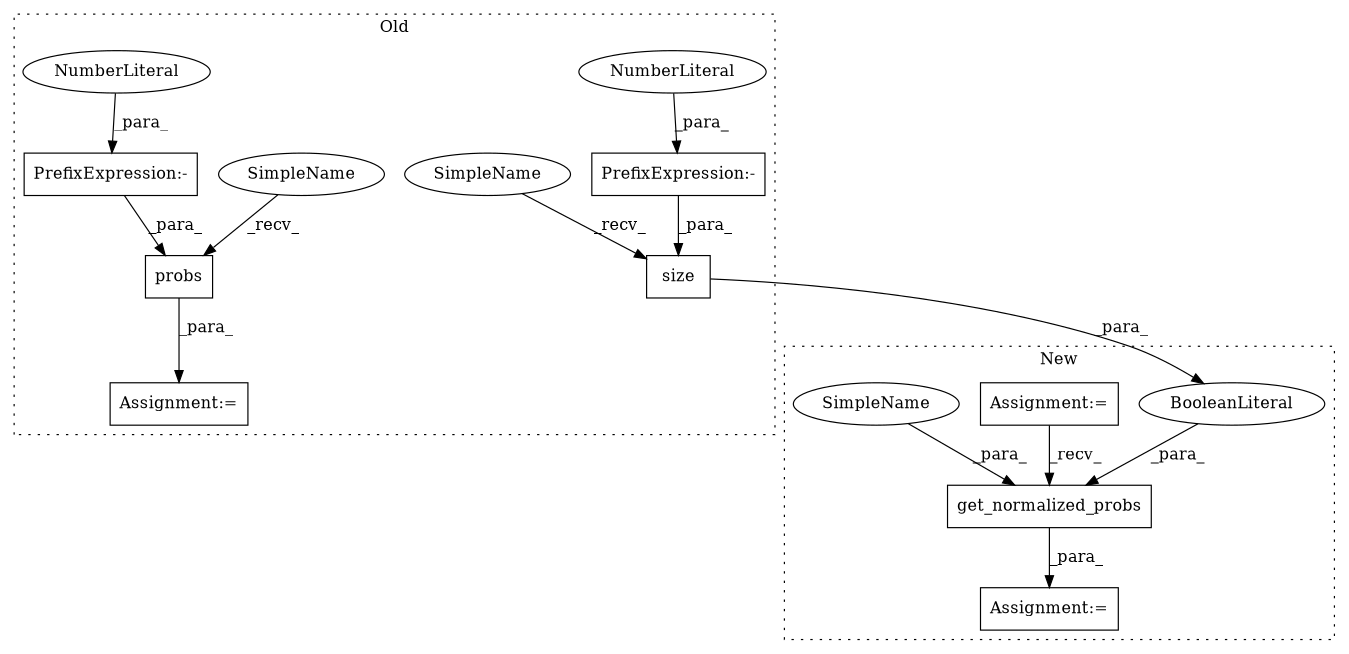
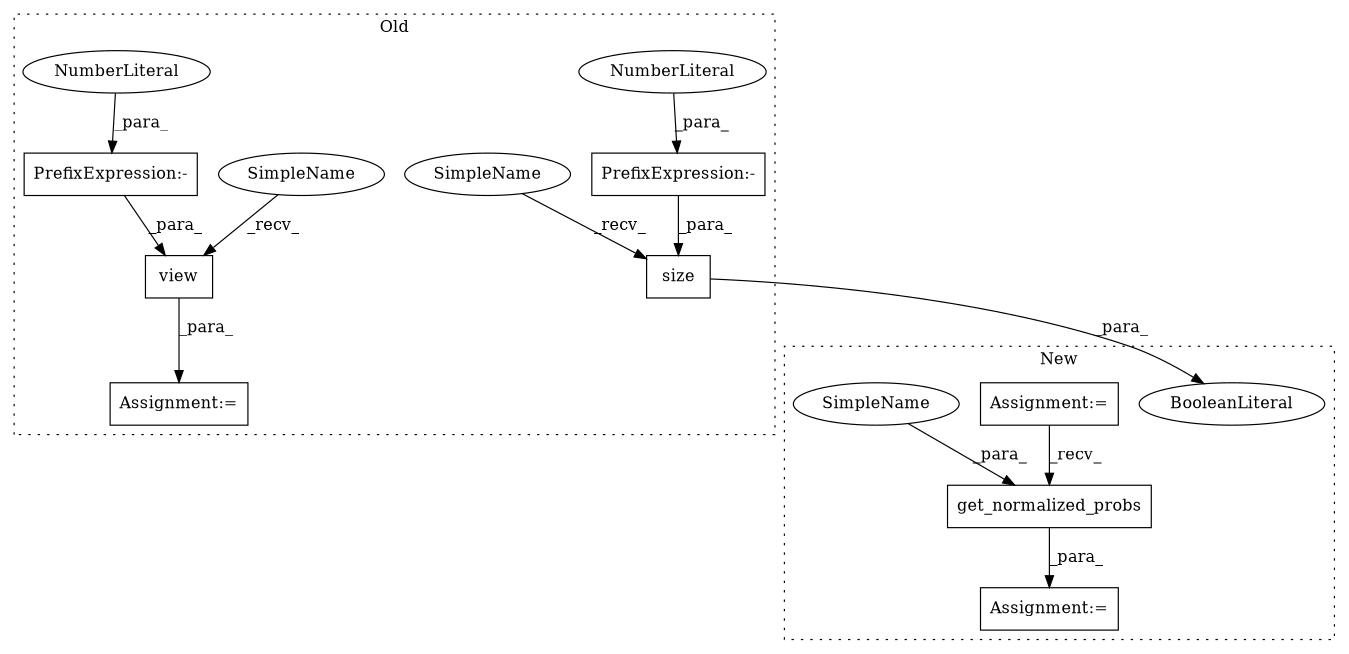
(179, 277) -> (179, 277)
(1147, 452) -> none
